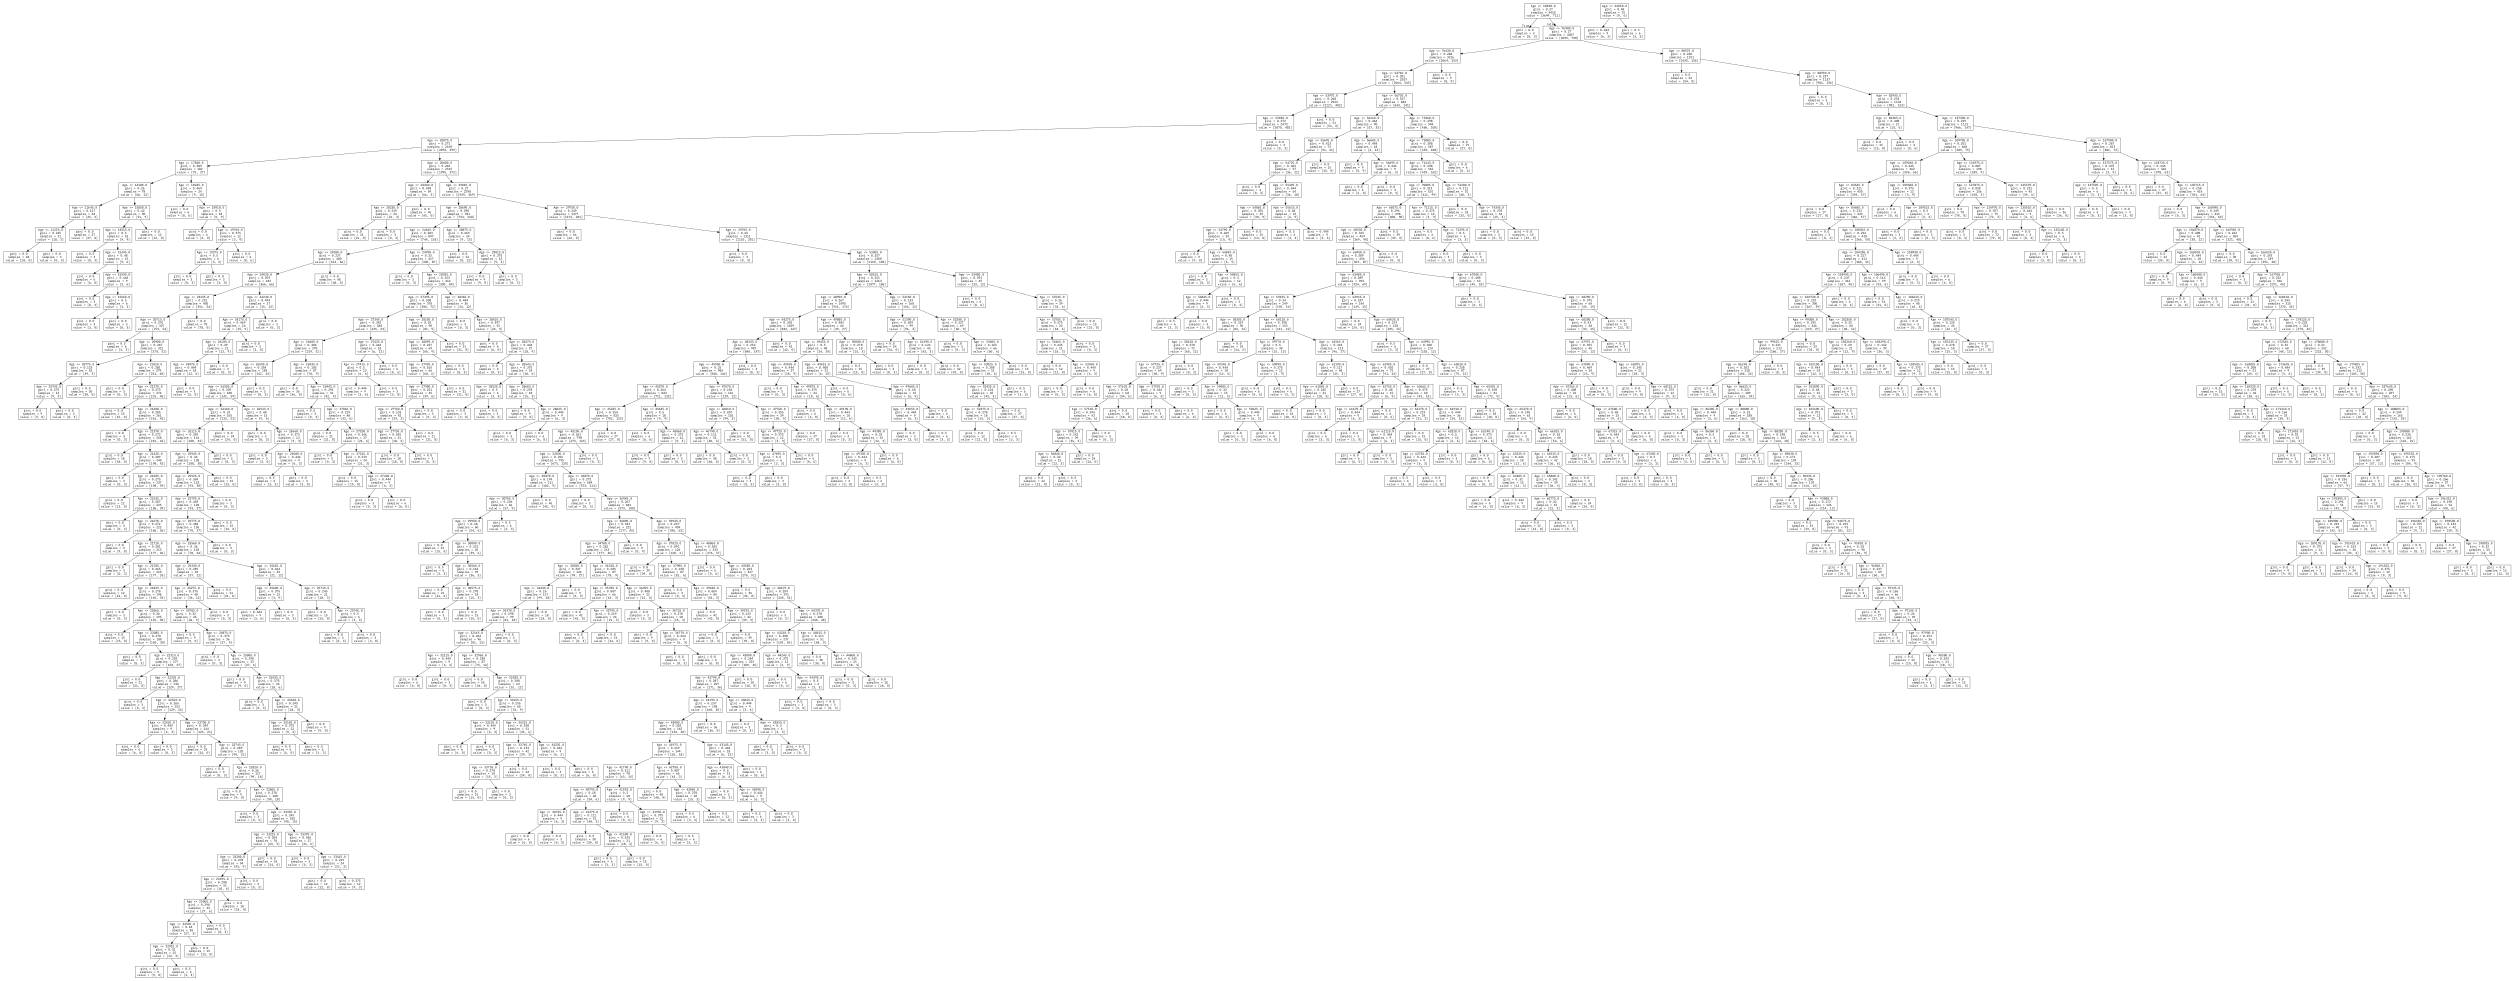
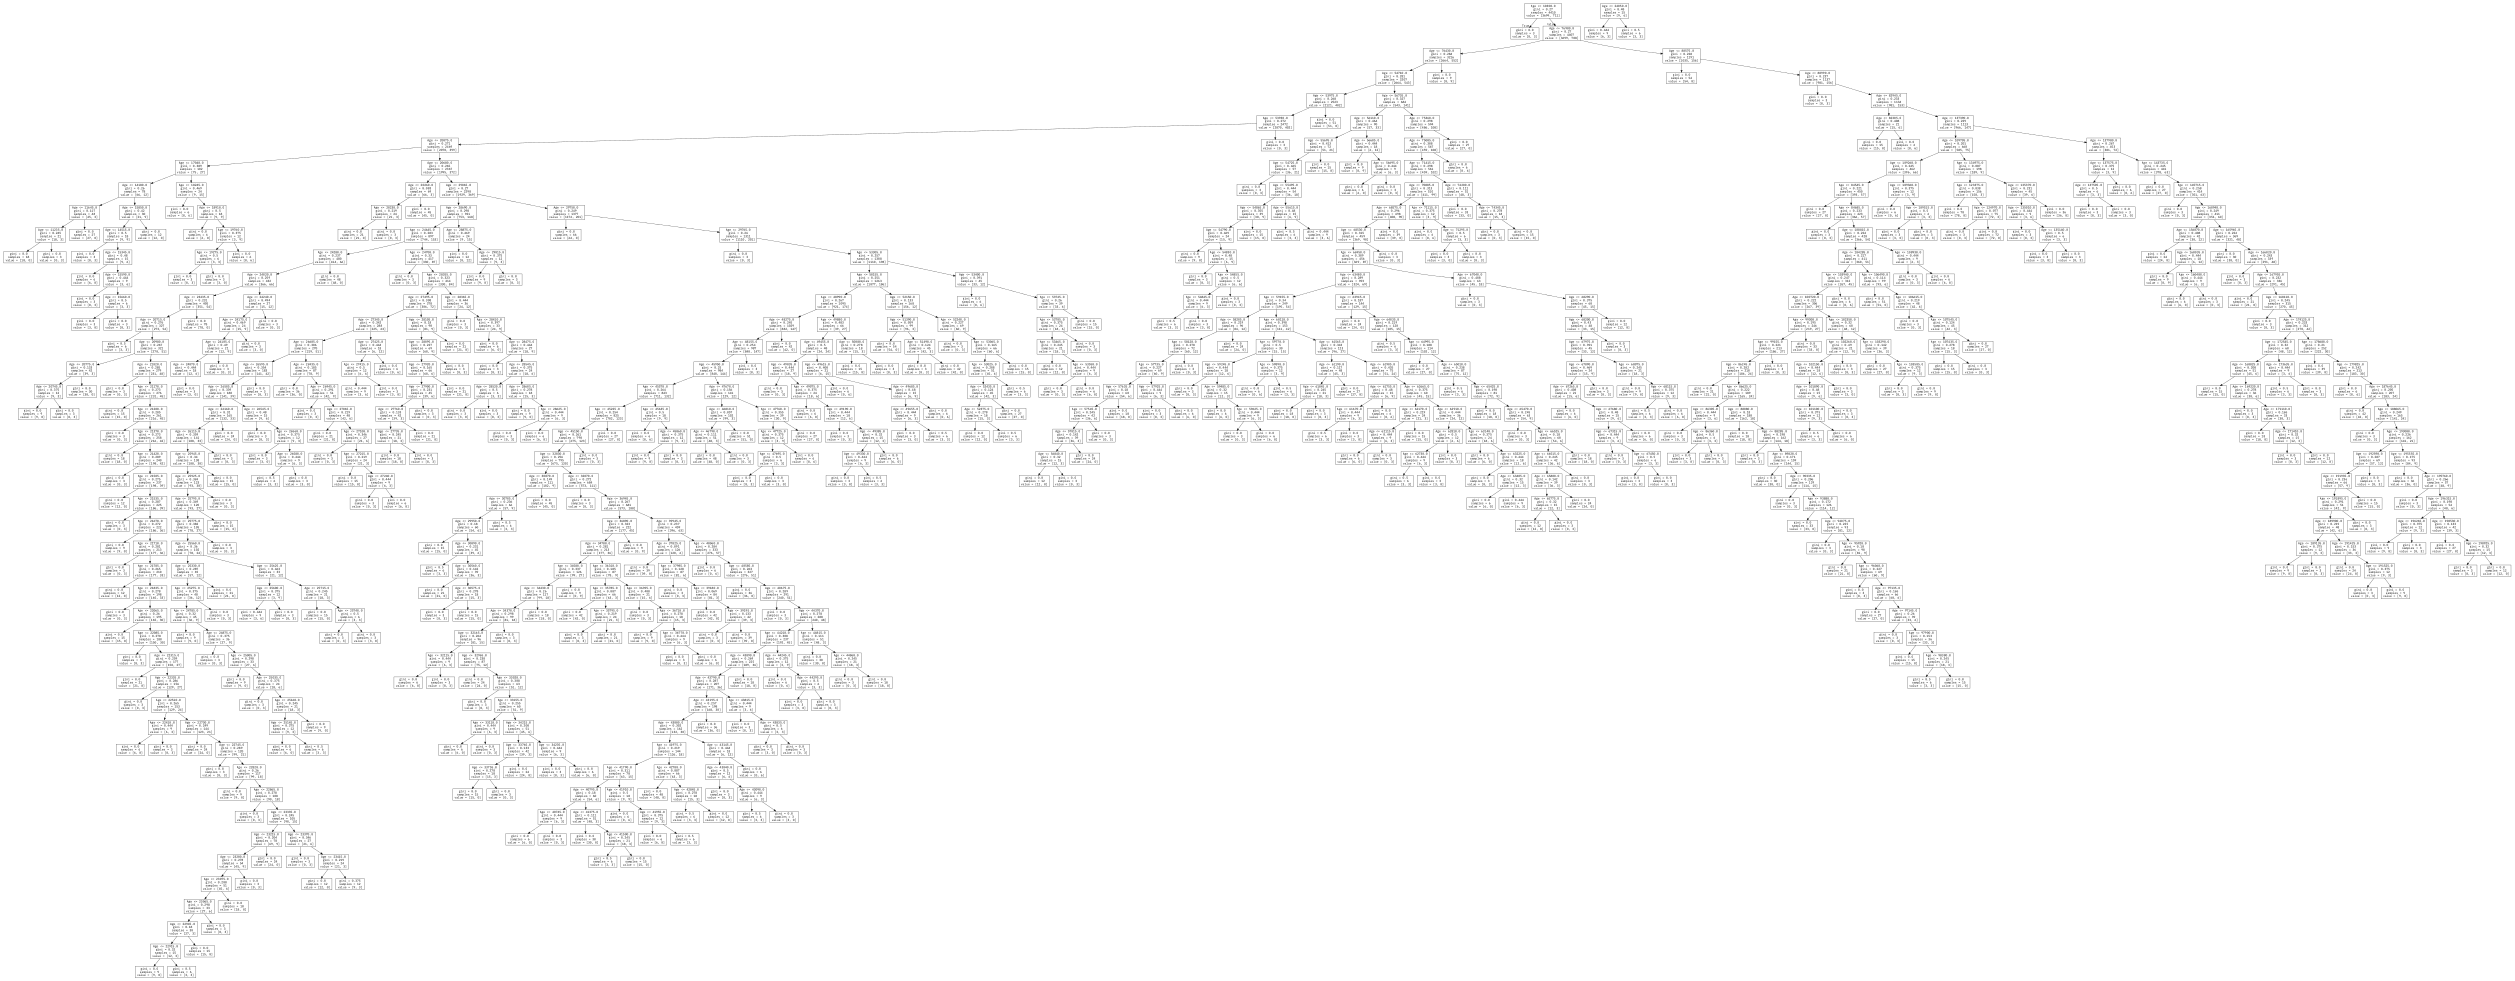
(1383, 379) -> none
